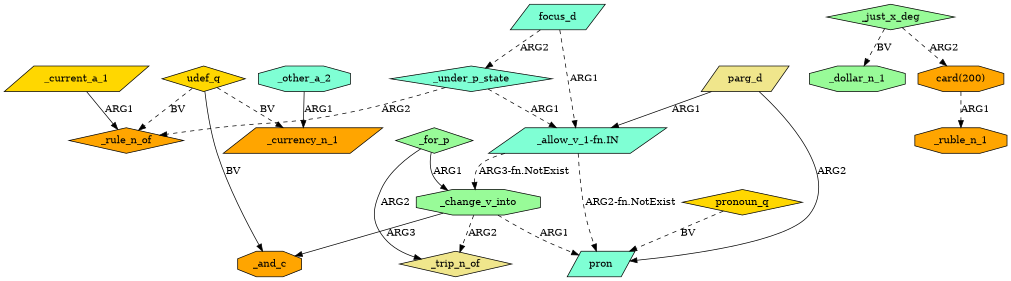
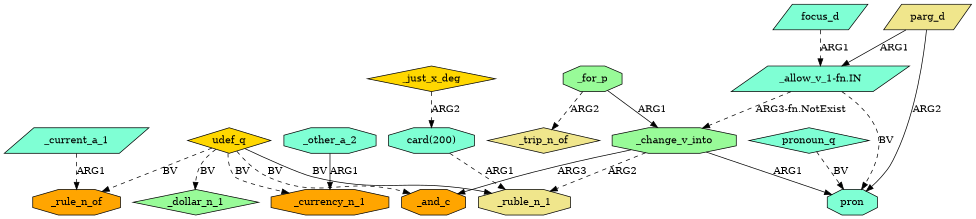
(891, 17) -> (431, 79)
(876, 44) -> (202, 163)
(77, 79) -> (77, 141)
(471, 79) -> none
(857, 79) -> (196, 202)
(961, 79) -> (431, 141)
(100, 108) -> (77, 168)
(126, 141) -> (77, 202)
(303, 141) -> (330, 202)
(434, 141) -> (593, 79)
(961, 141) -> (524, 202)
(223, 171) -> (315, 188)
none -> (337, 182)
(631, 202) -> (886, 141)
(742, 202) -> (809, 141)
(376, 204) -> (570, 108)
(468, 230) -> (601, 171)
(534, 235) -> (766, 172)
(601, 264) -> (852, 202)
